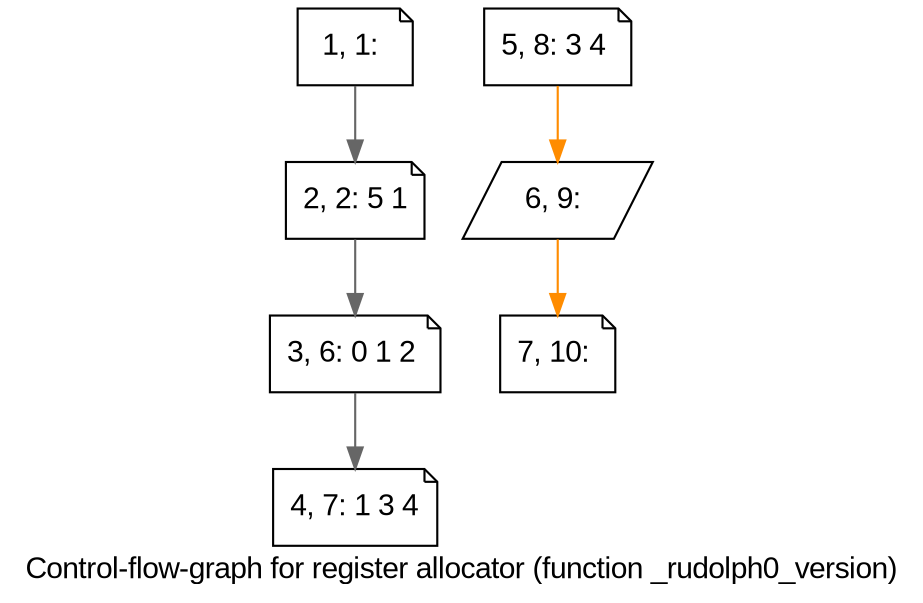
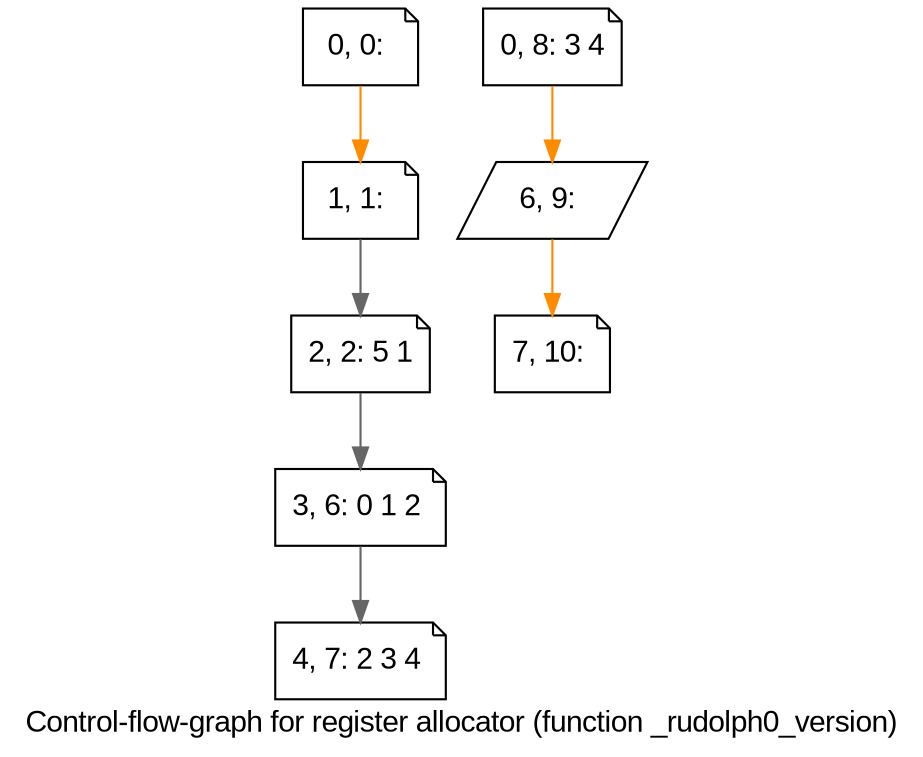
none -> (361, 47)
(558, 47) -> (552, 47)
(355, 507) -> (361, 661)
